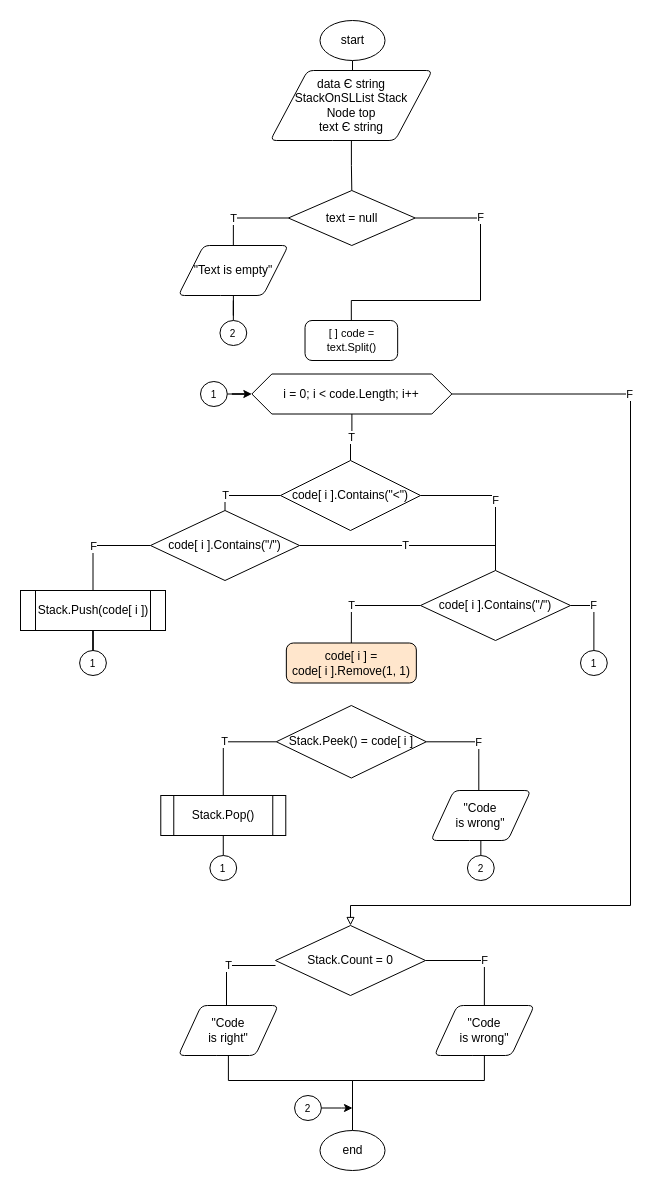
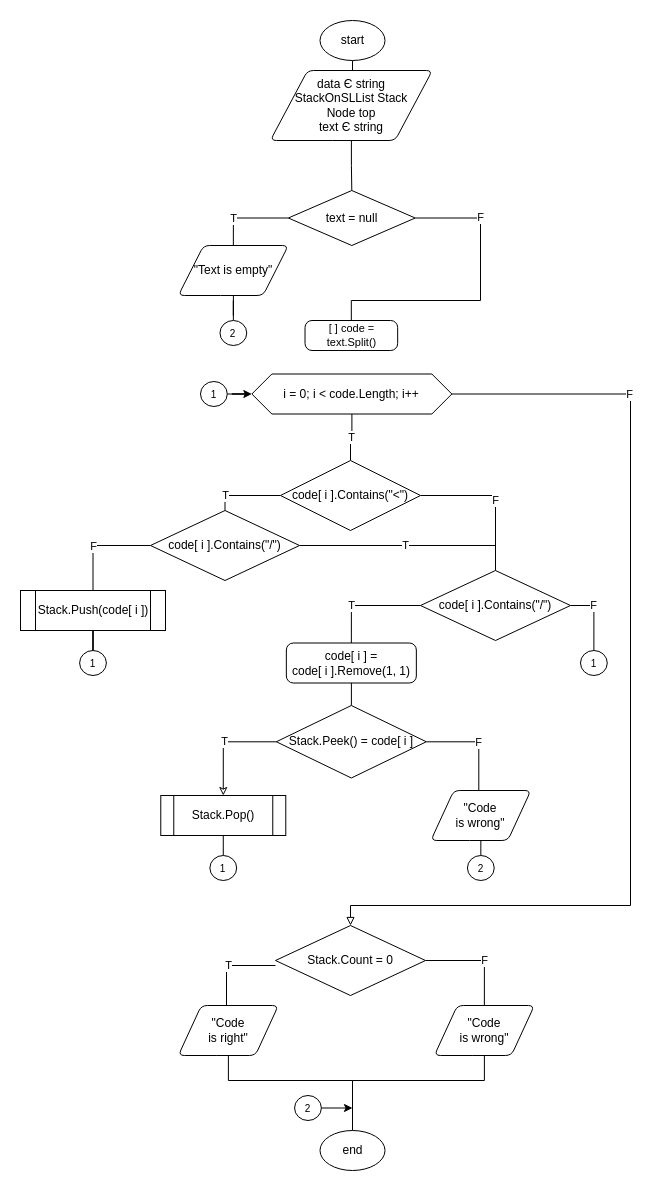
(351, 341) -> (351, 336)
(351, 663) -> (351, 663)
none -> (351, 694)
(223, 790) -> (223, 787)
